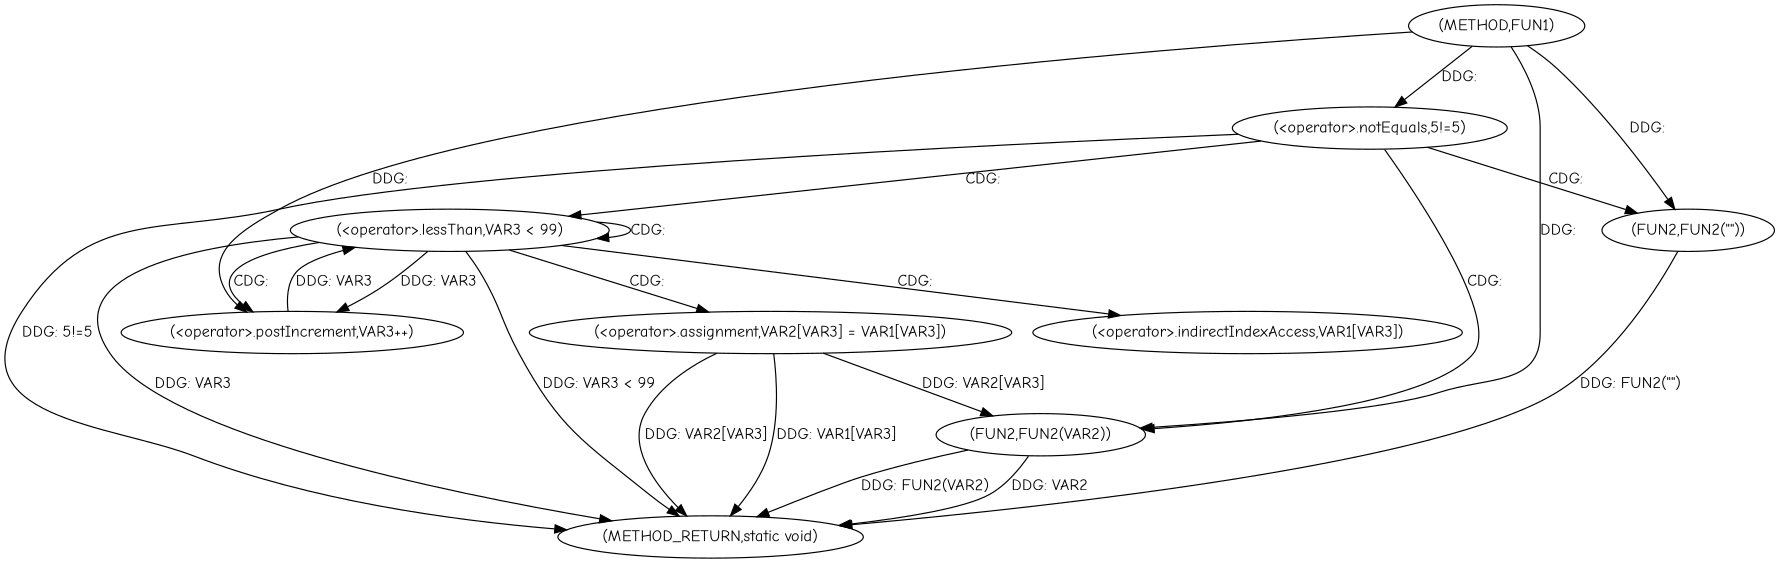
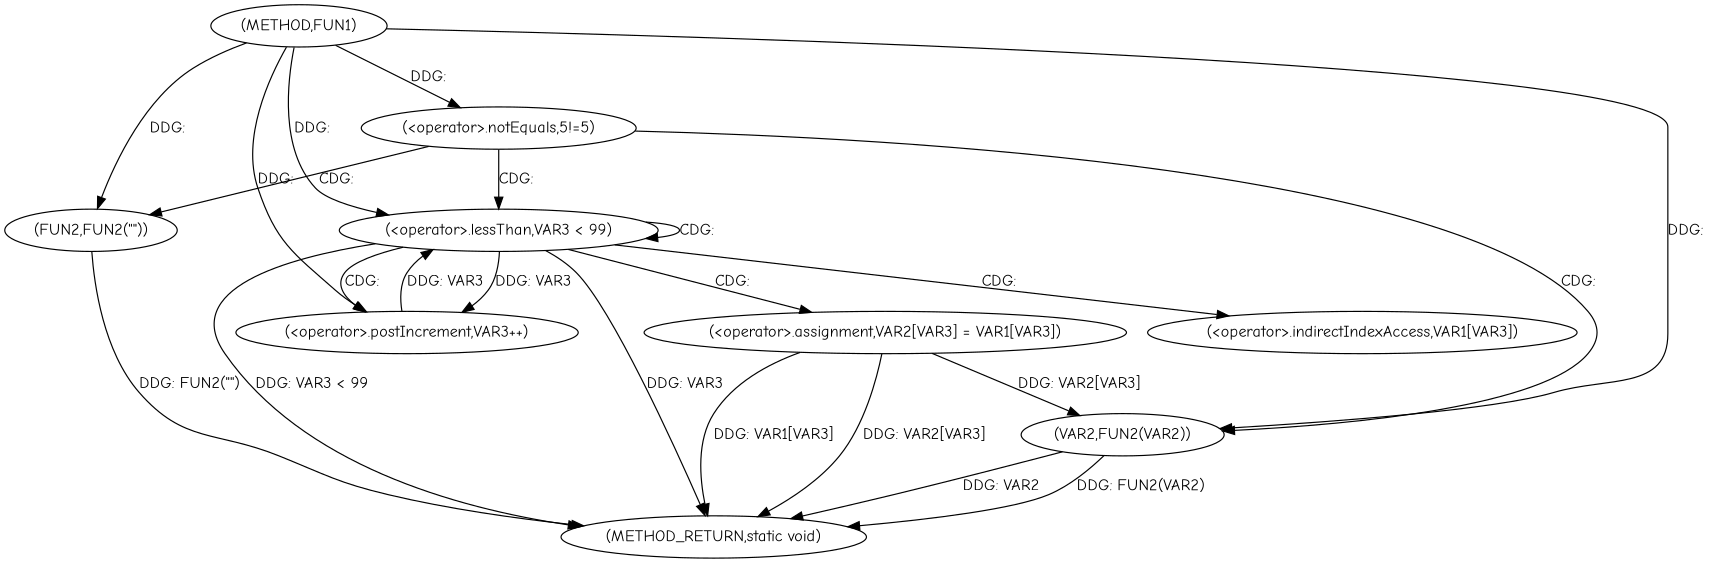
none -> (296, 153)
(341, 199) -> none
(1041, 435) -> (1123, 435)
